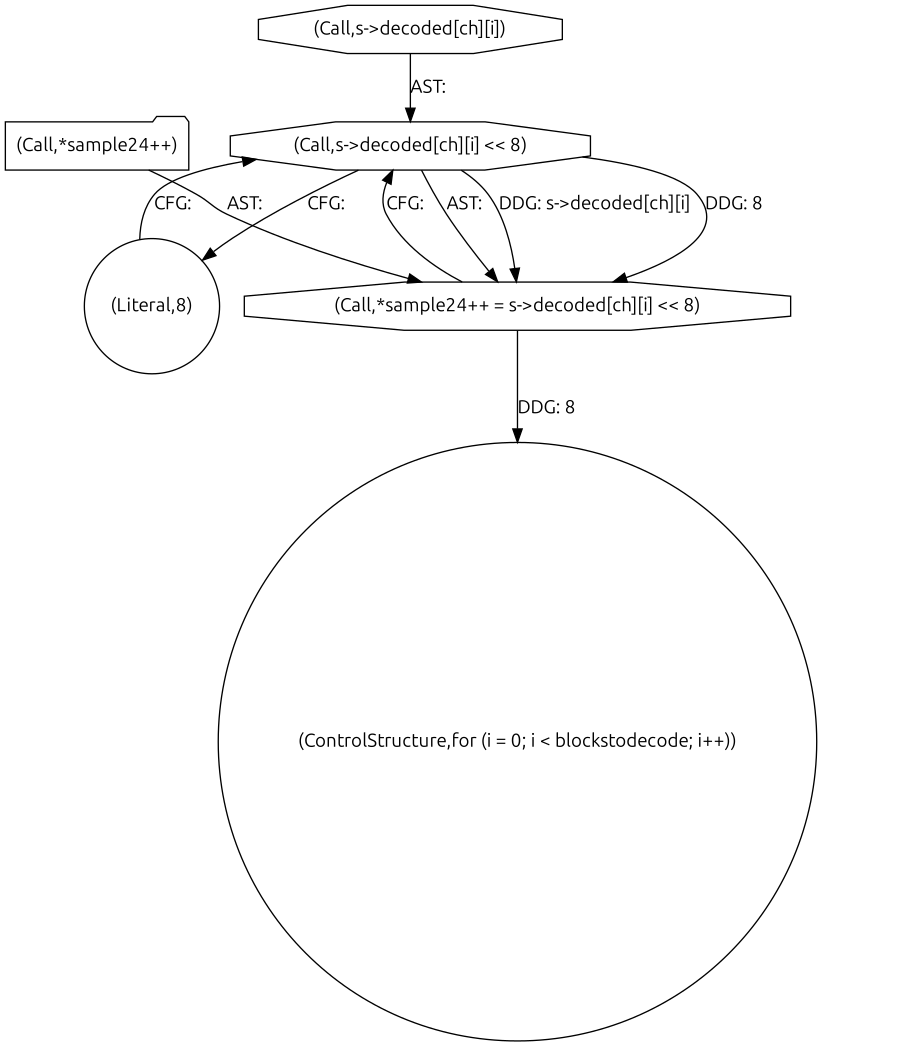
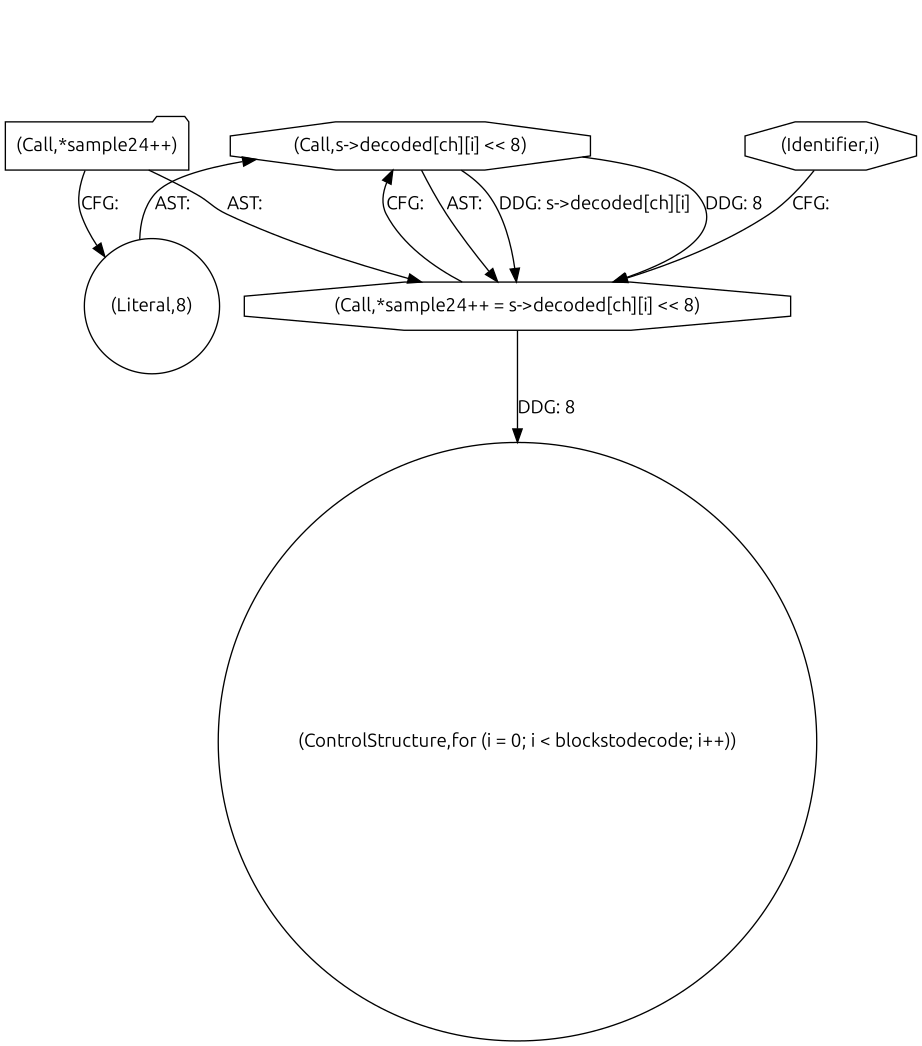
(410, 29) -> none
none -> (831, 146)
(175, 204) -> (175, 204)
(284, 208) -> (80, 210)
